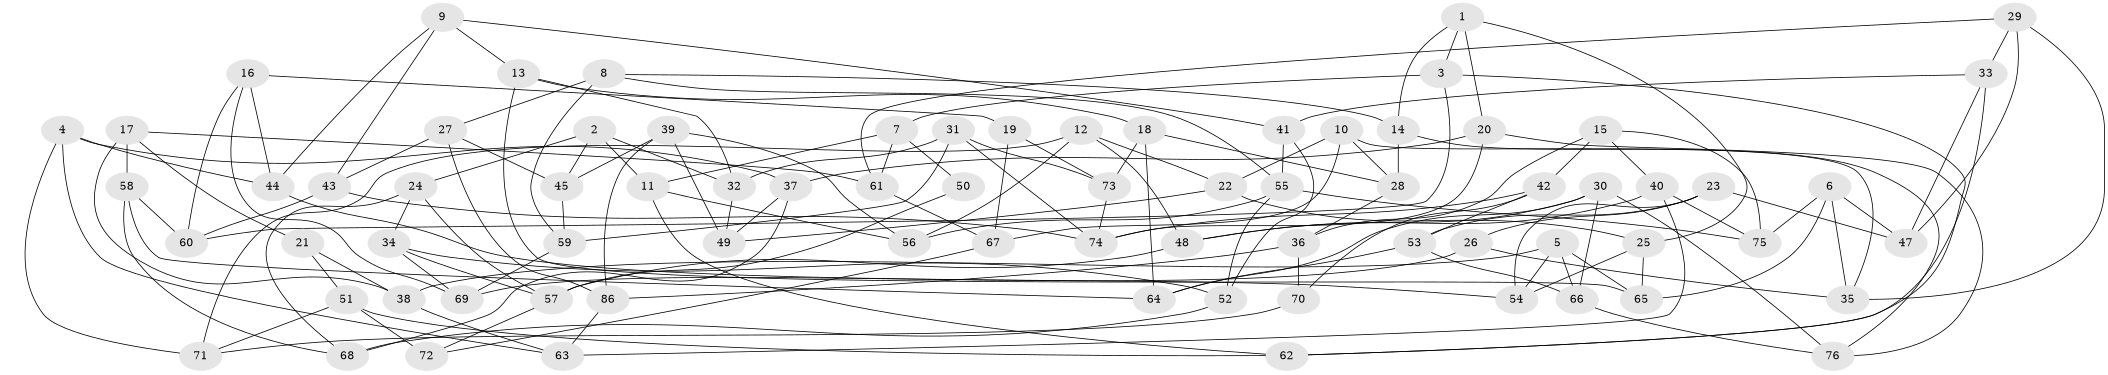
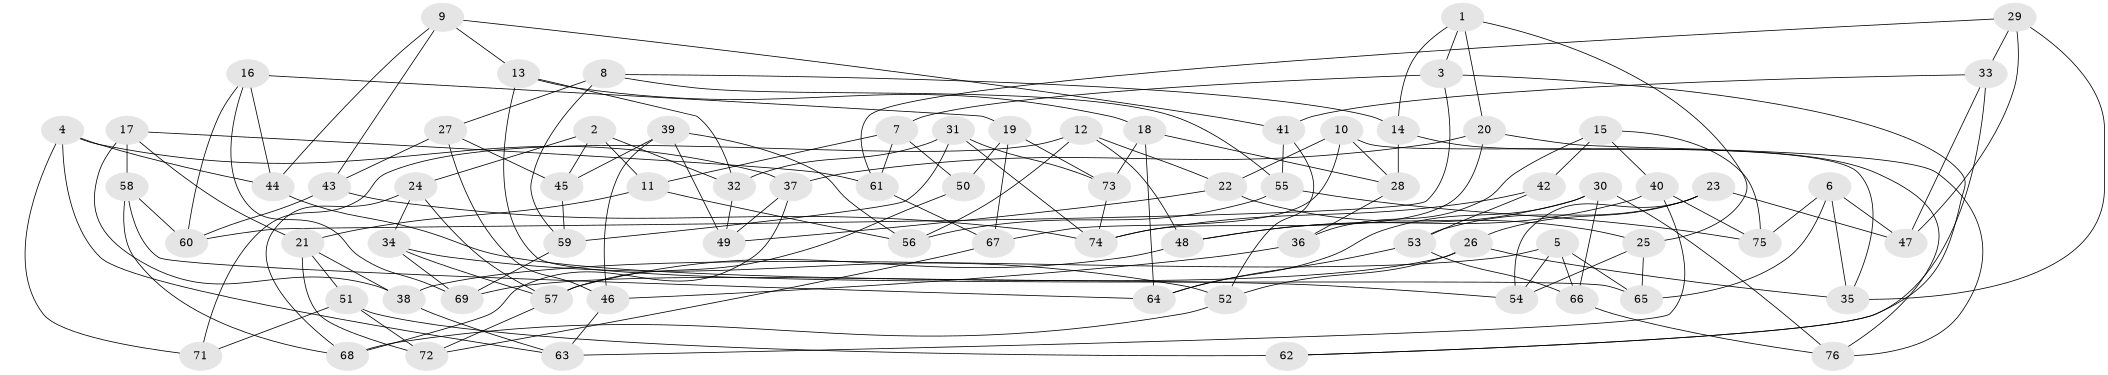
none -> (991, 154)
(1239, 240) -> (1350, 274)
(608, 300) -> (608, 300)
(1299, 300) -> none
(941, 321) -> (468, 216)
none -> (334, 324)
